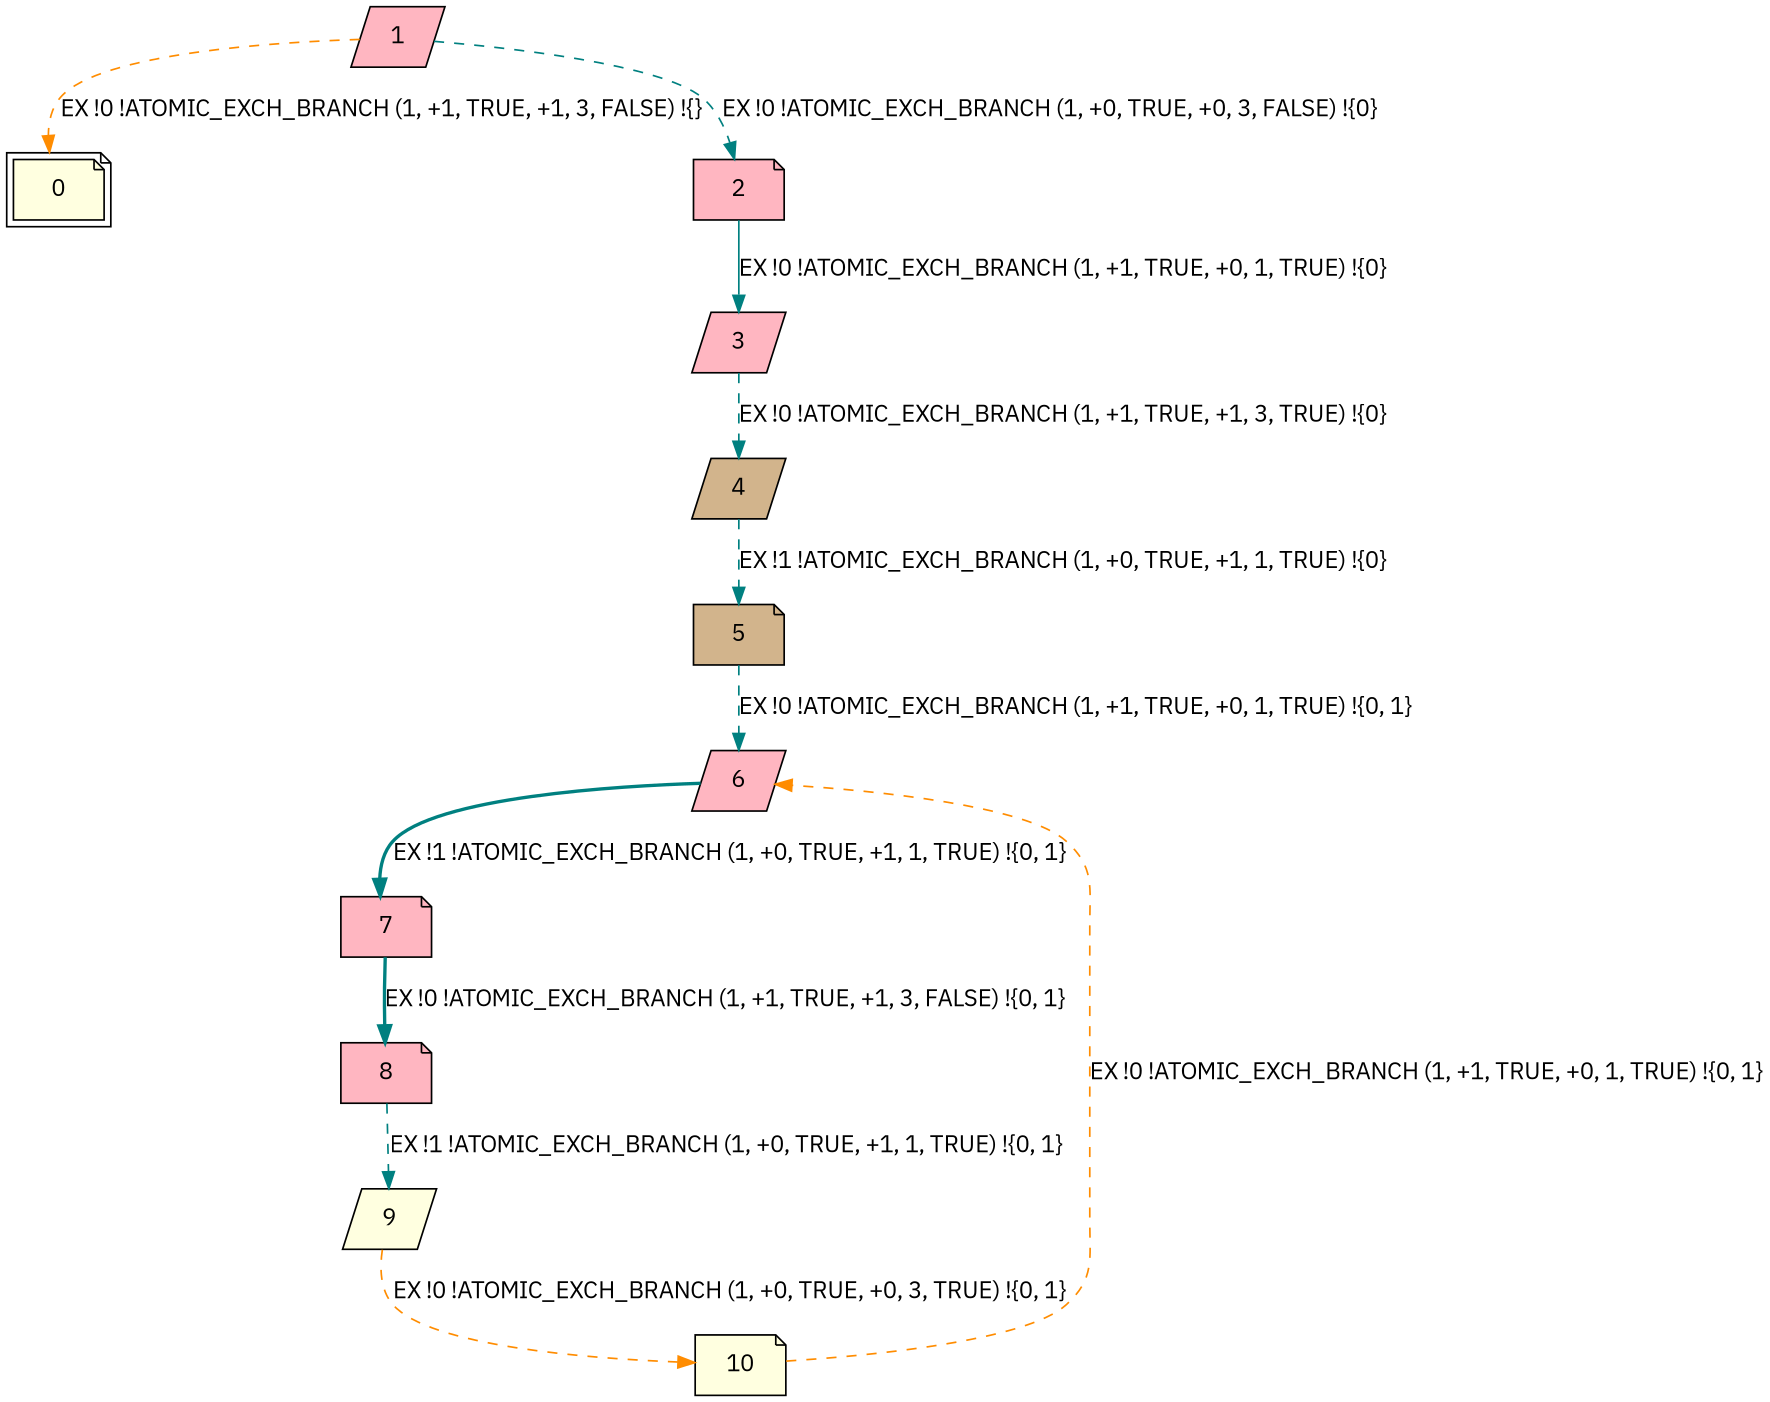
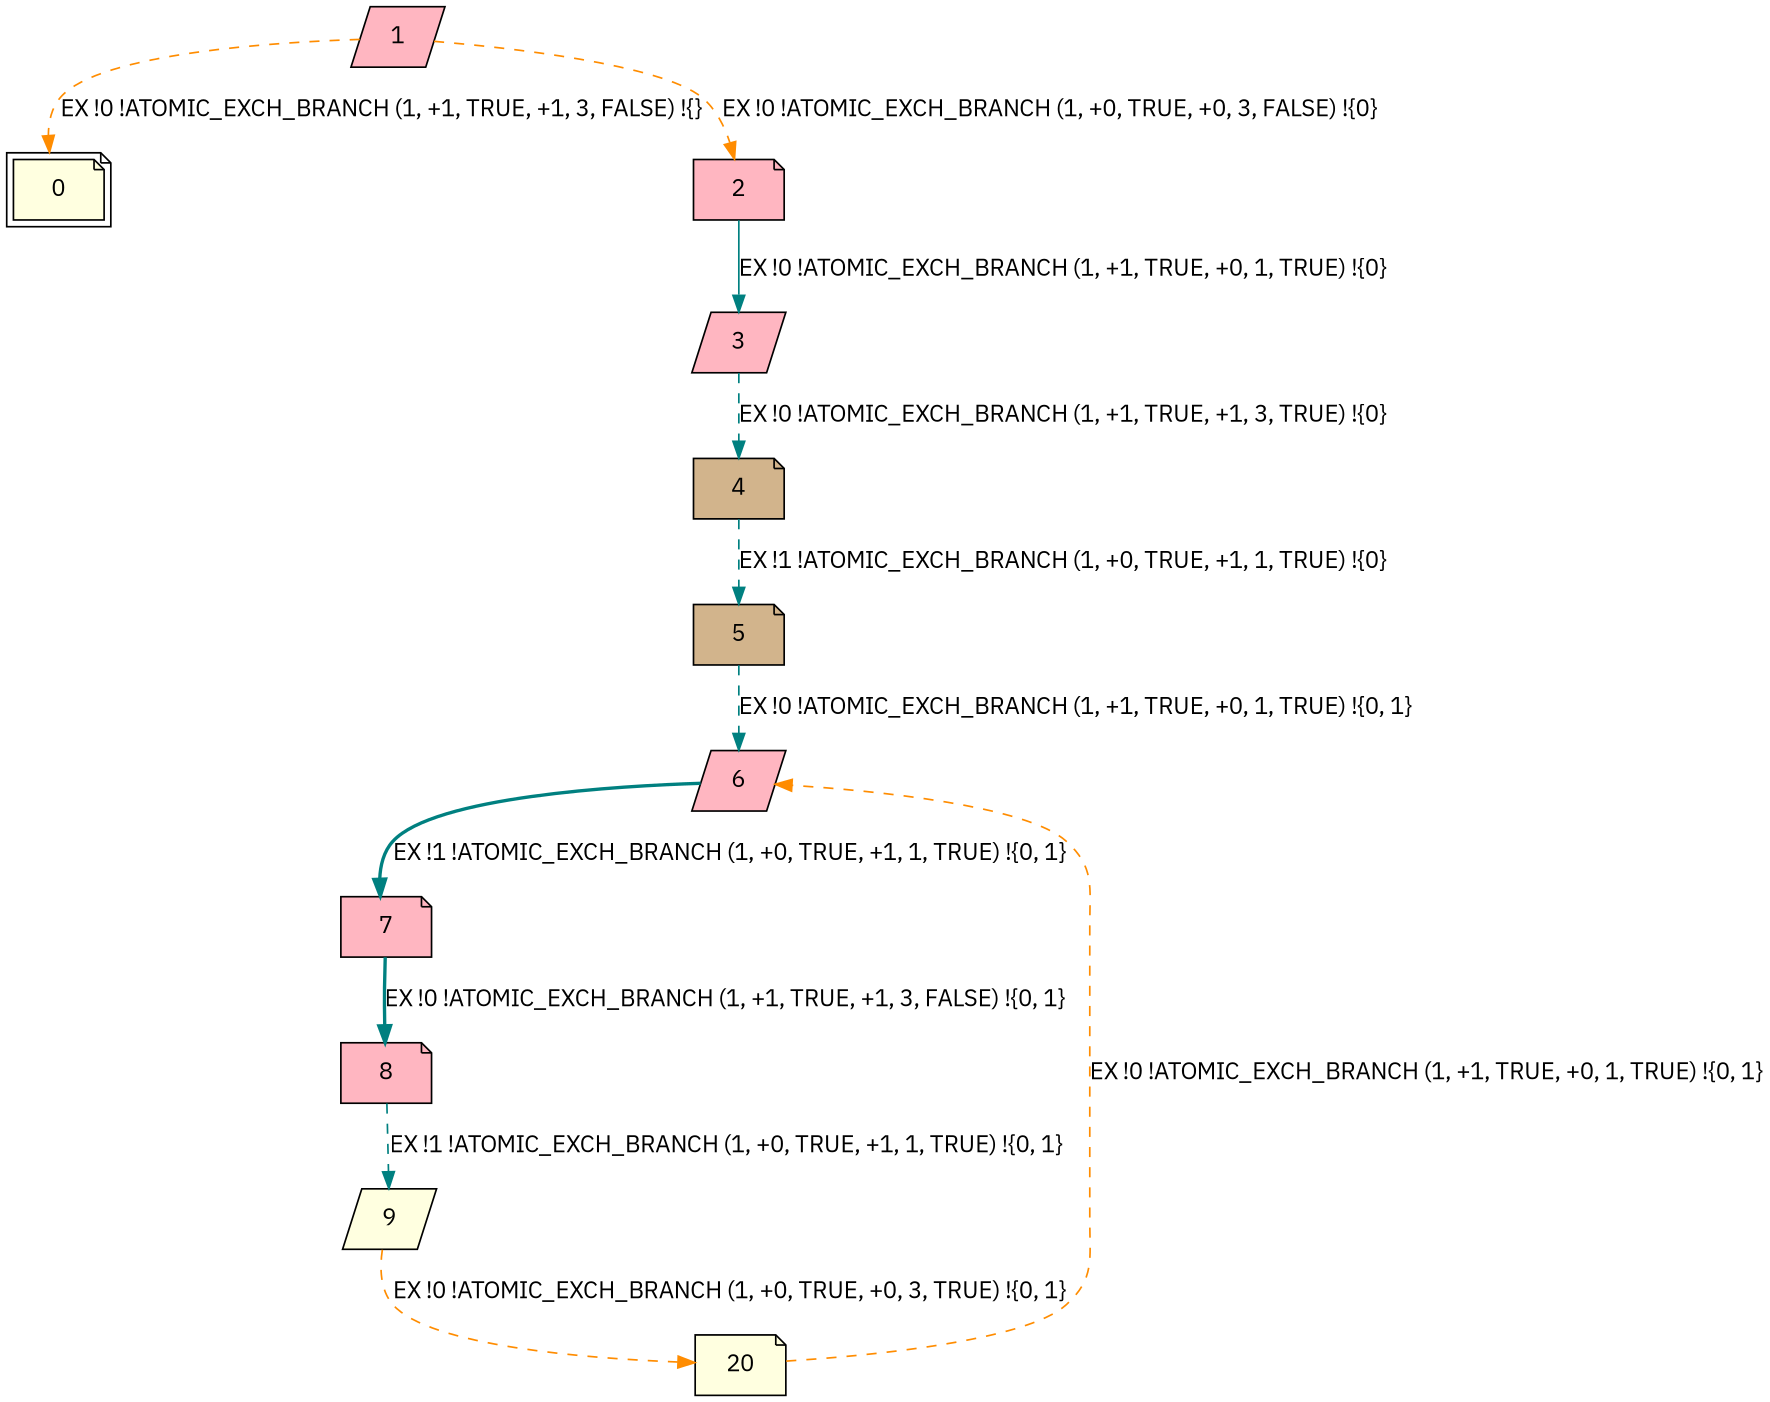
(597, 63) -> (597, 63)
(739, 489) -> (739, 489)
(741, 1365) -> (741, 1365)
